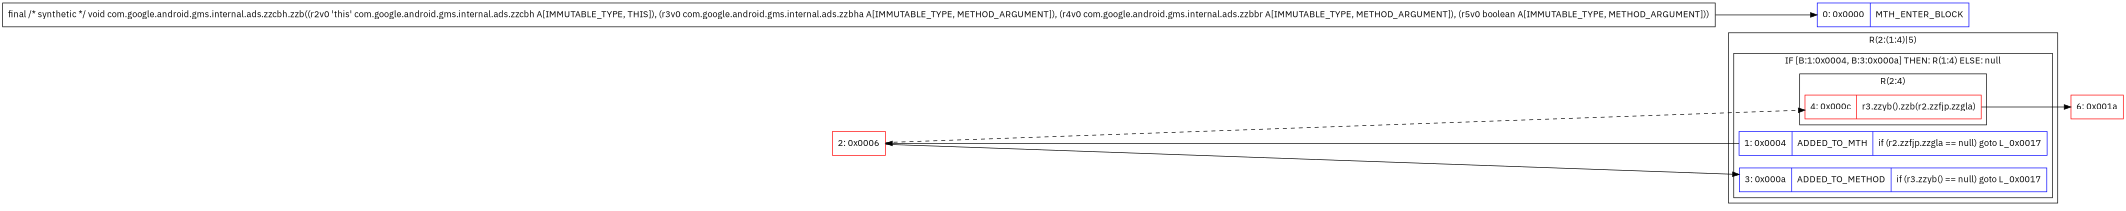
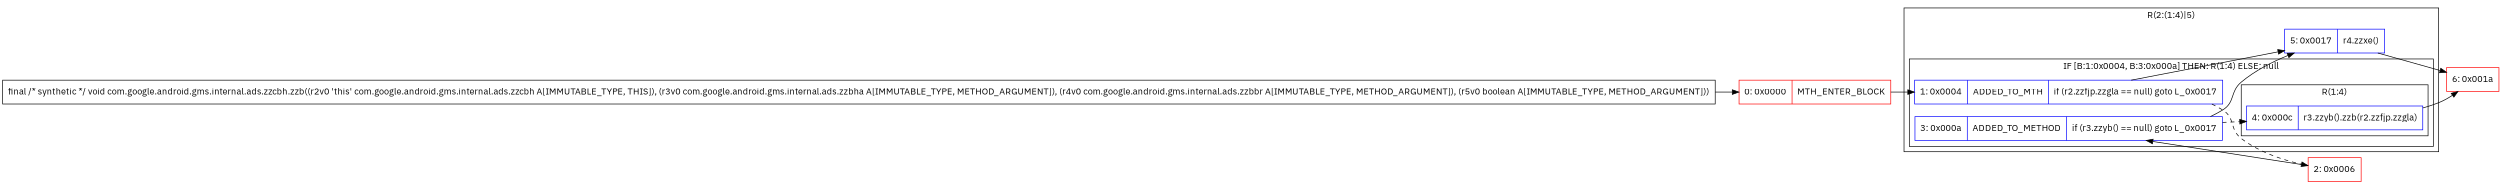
(1893, 15) -> (1815, 92)
none -> (2335, 41)
(1893, 81) -> (2335, 92)
none -> (1899, 92)
(1893, 107) -> (2335, 118)
(1342, 126) -> (2227, 122)
(1316, 143) -> (2247, 142)
